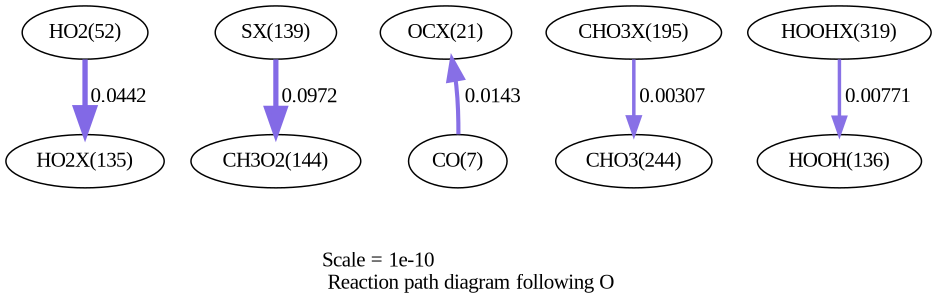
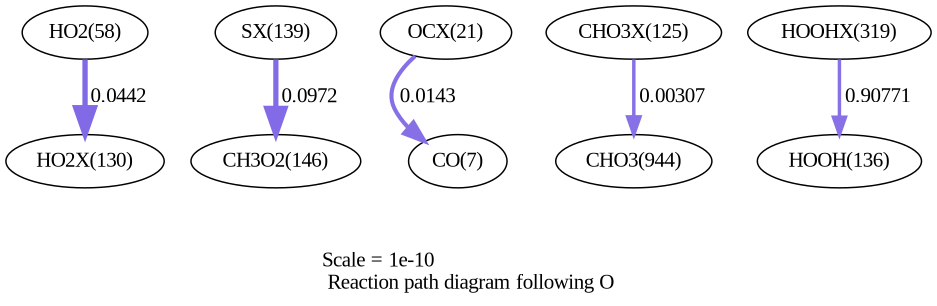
(85, 33) -> (85, 33)
(634, 33) -> (634, 33)
(876, 97) -> (876, 97)
(458, 107) -> (392, 91)
(85, 161) -> (85, 161)
(276, 161) -> (276, 161)
(634, 161) -> (634, 161)
